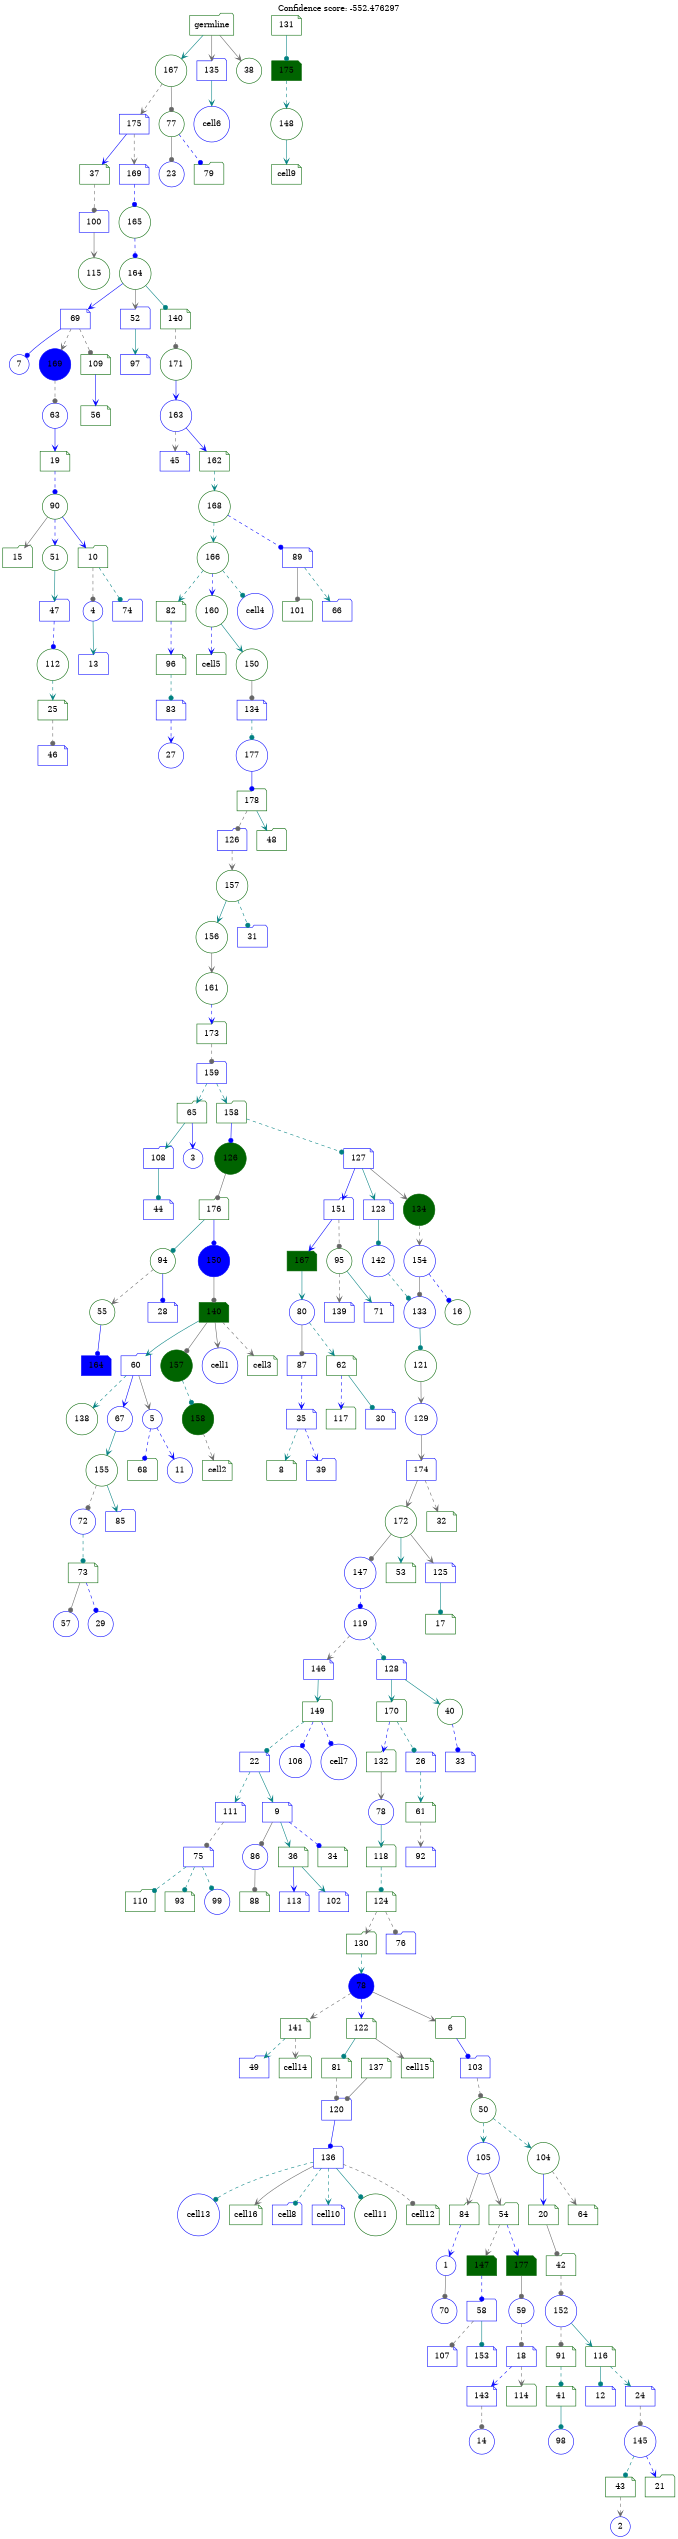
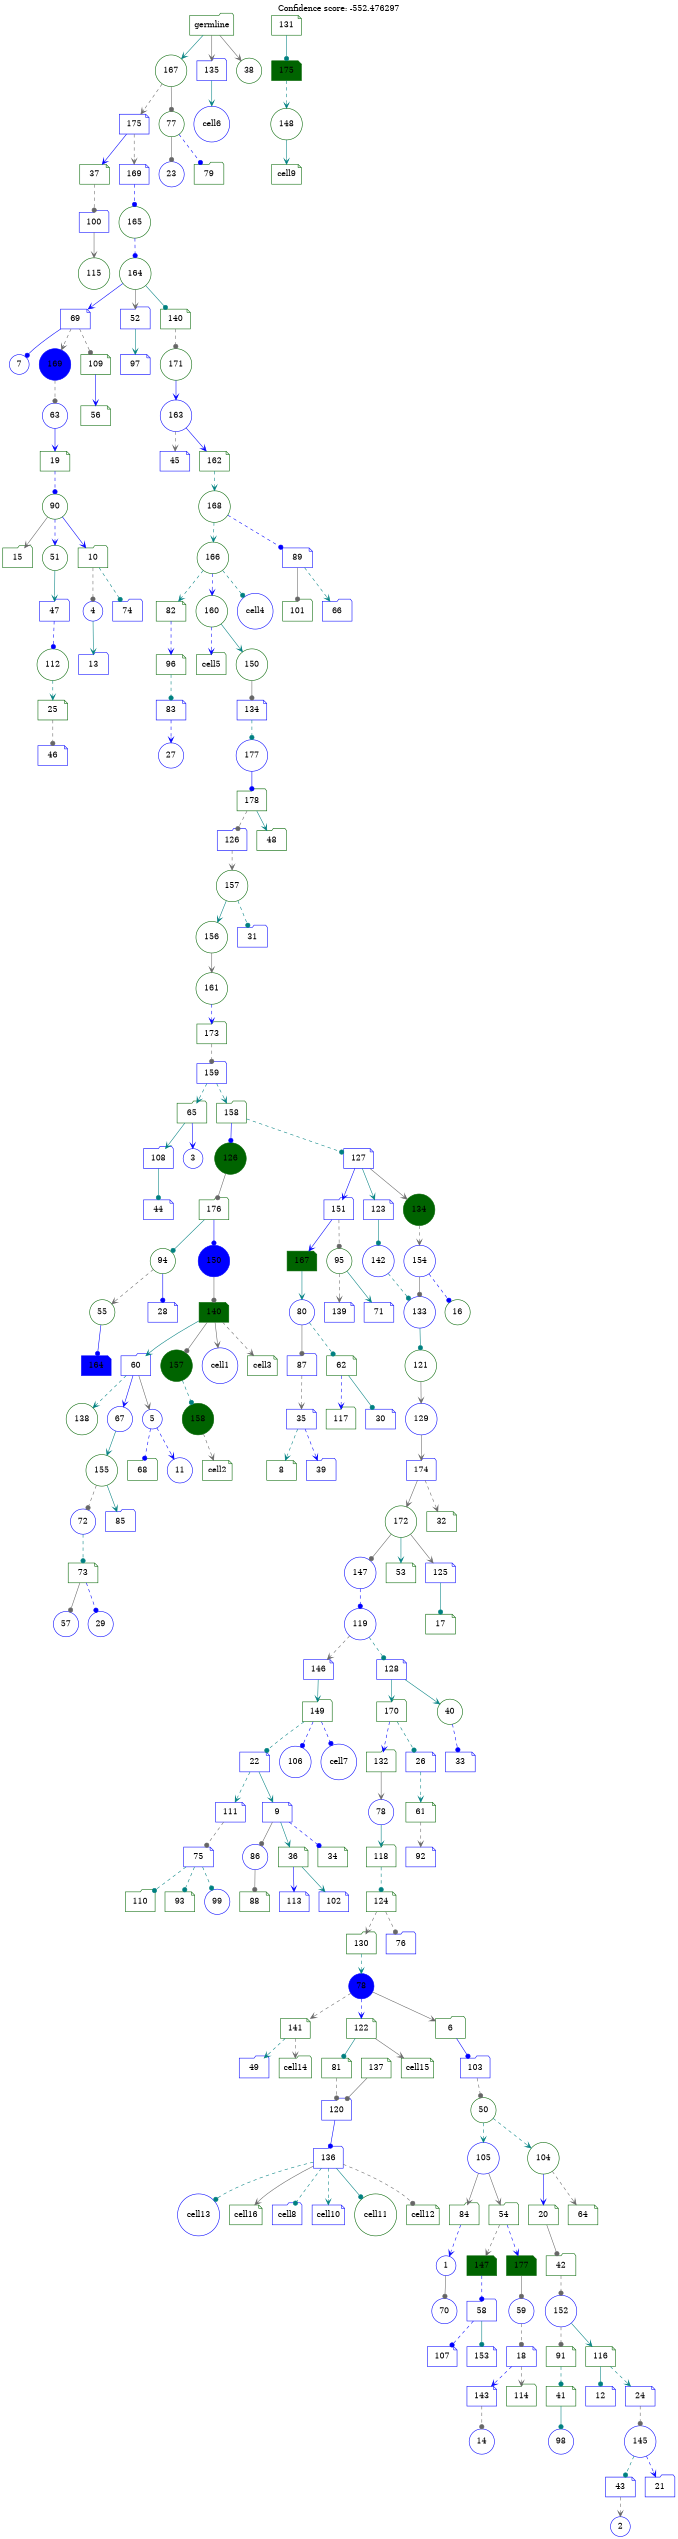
(320, 1337) -> (321, 1337)
(302, 1390) -> (302, 1390)
(463, 2332) -> (463, 2332)
(620, 2487) -> (620, 2487)
(660, 2487) -> (660, 2487)
